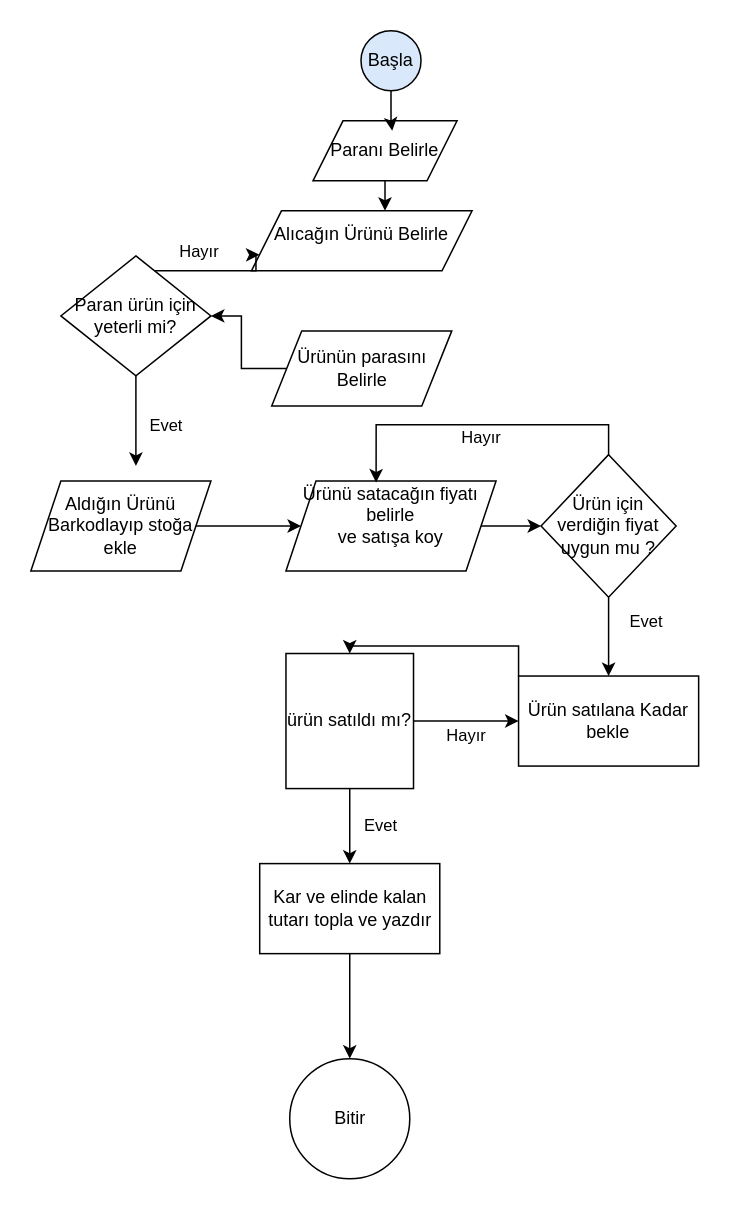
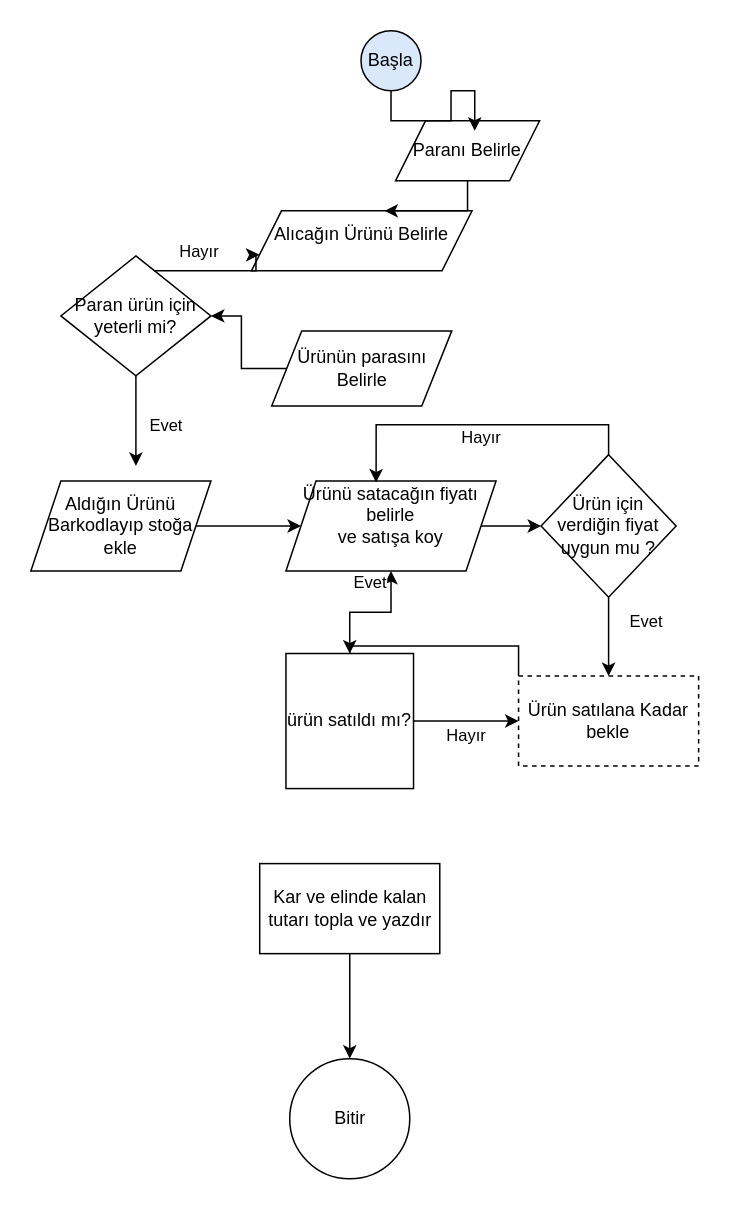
(385, 151) -> (467, 151)
(608, 721) -> (608, 721)
(350, 820) -> (371, 612)
